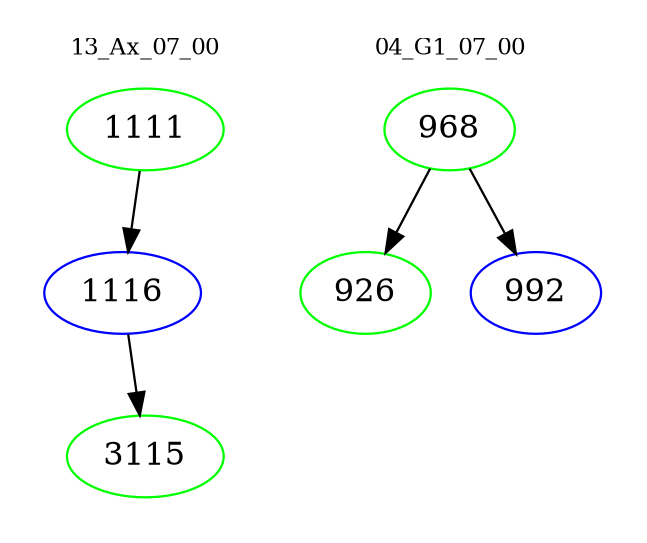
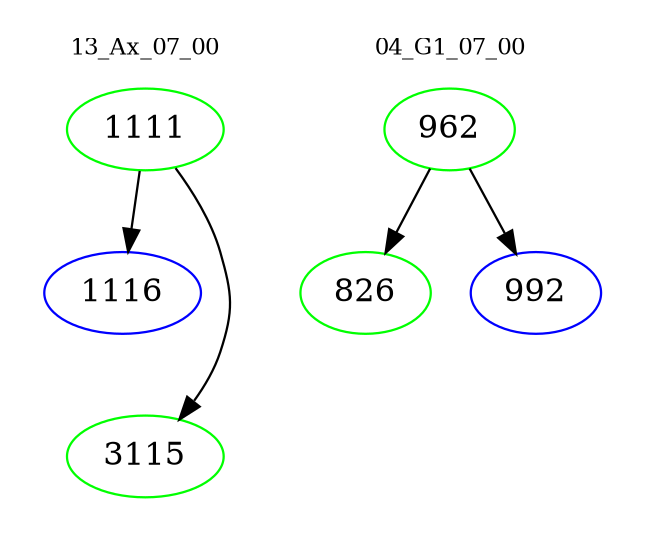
(450, 129) -> (450, 129)
(366, 293) -> (366, 293)
(132, 364) -> (228, 282)
